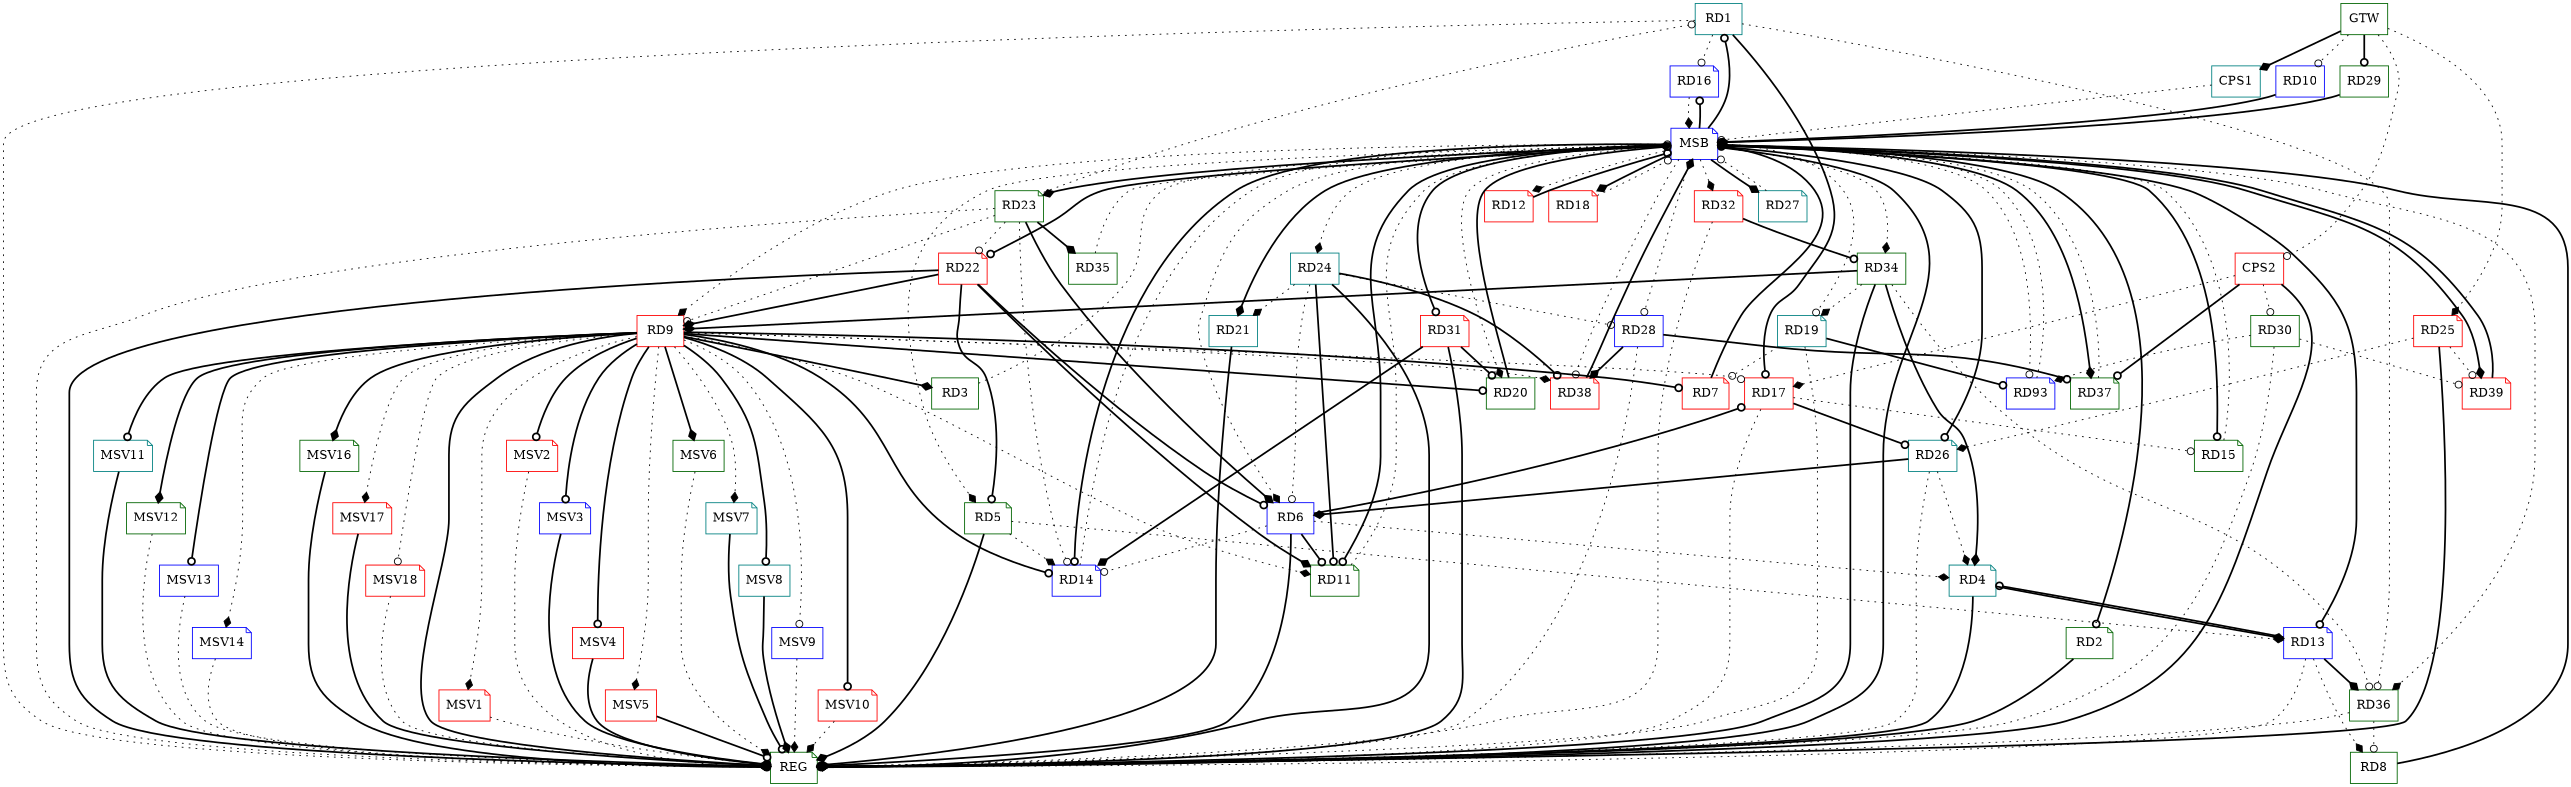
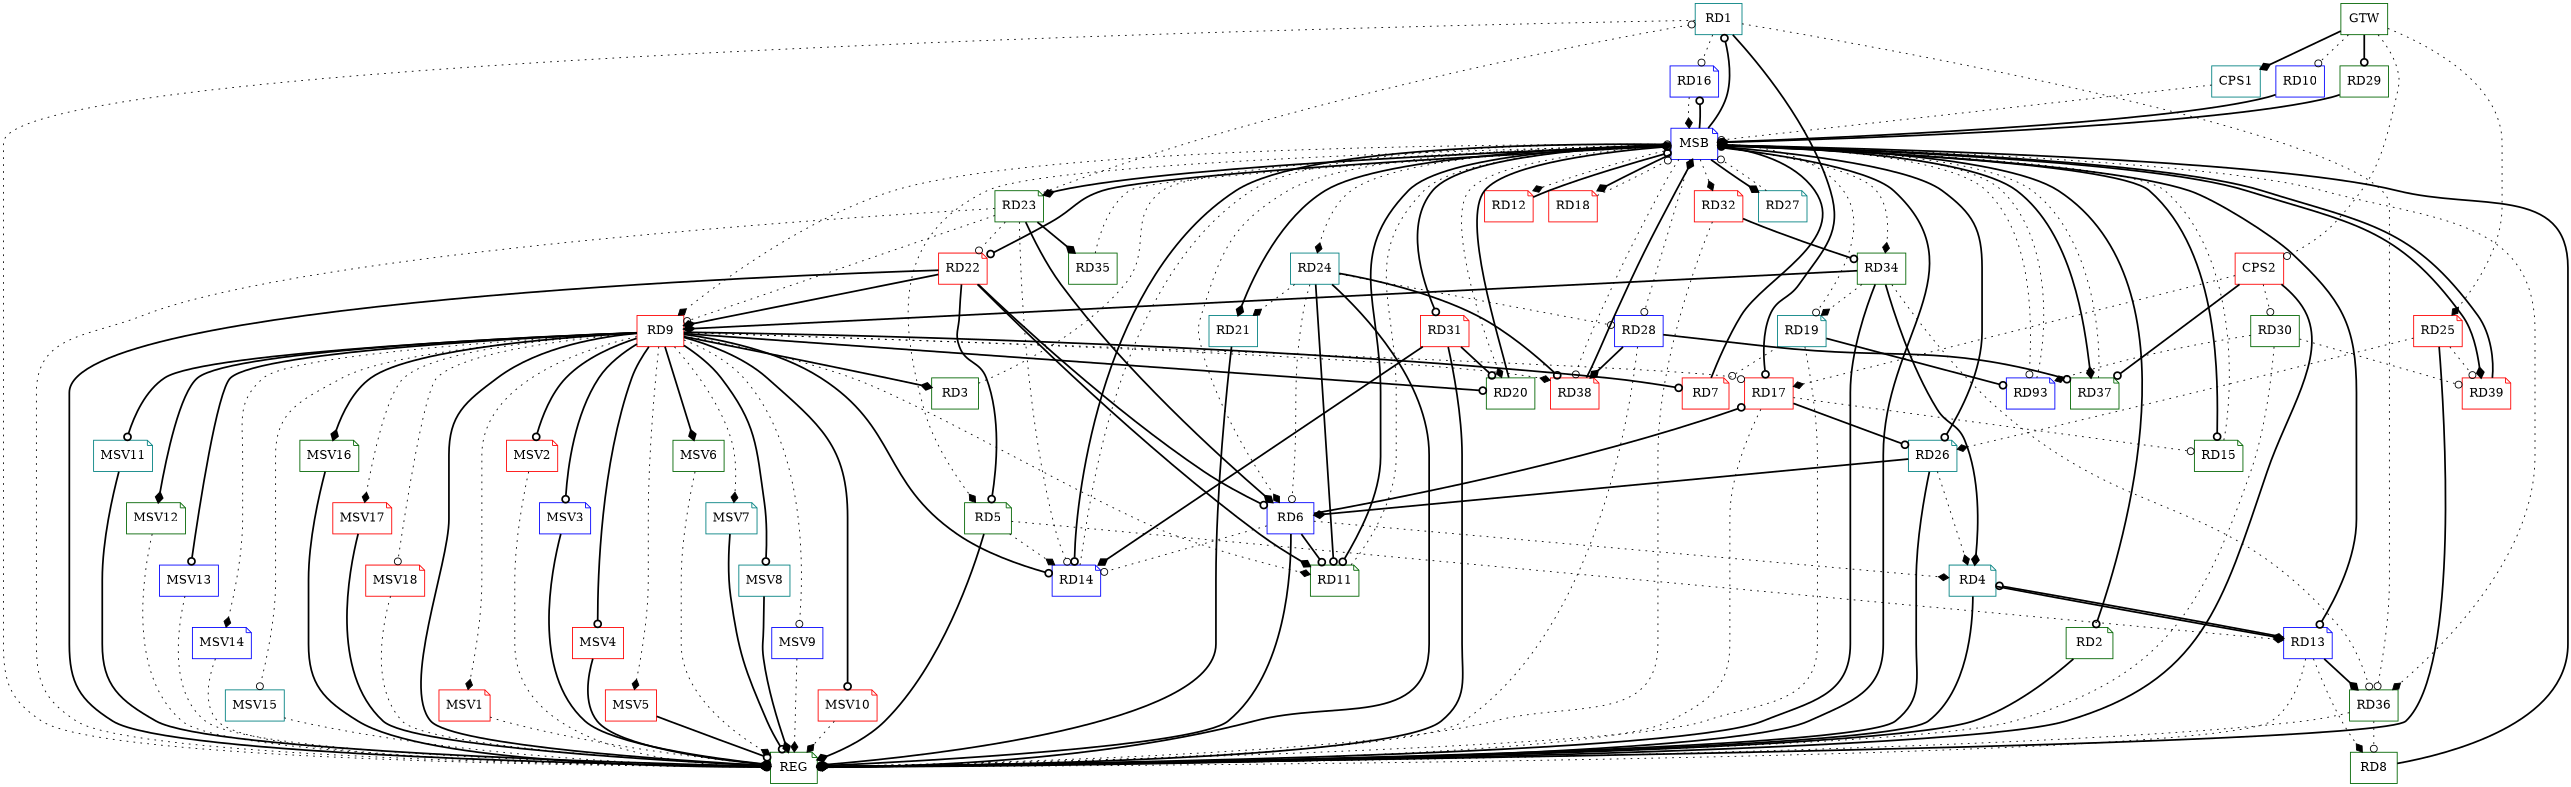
none -> (255, 705)
(1489, 753) -> (1489, 753)
